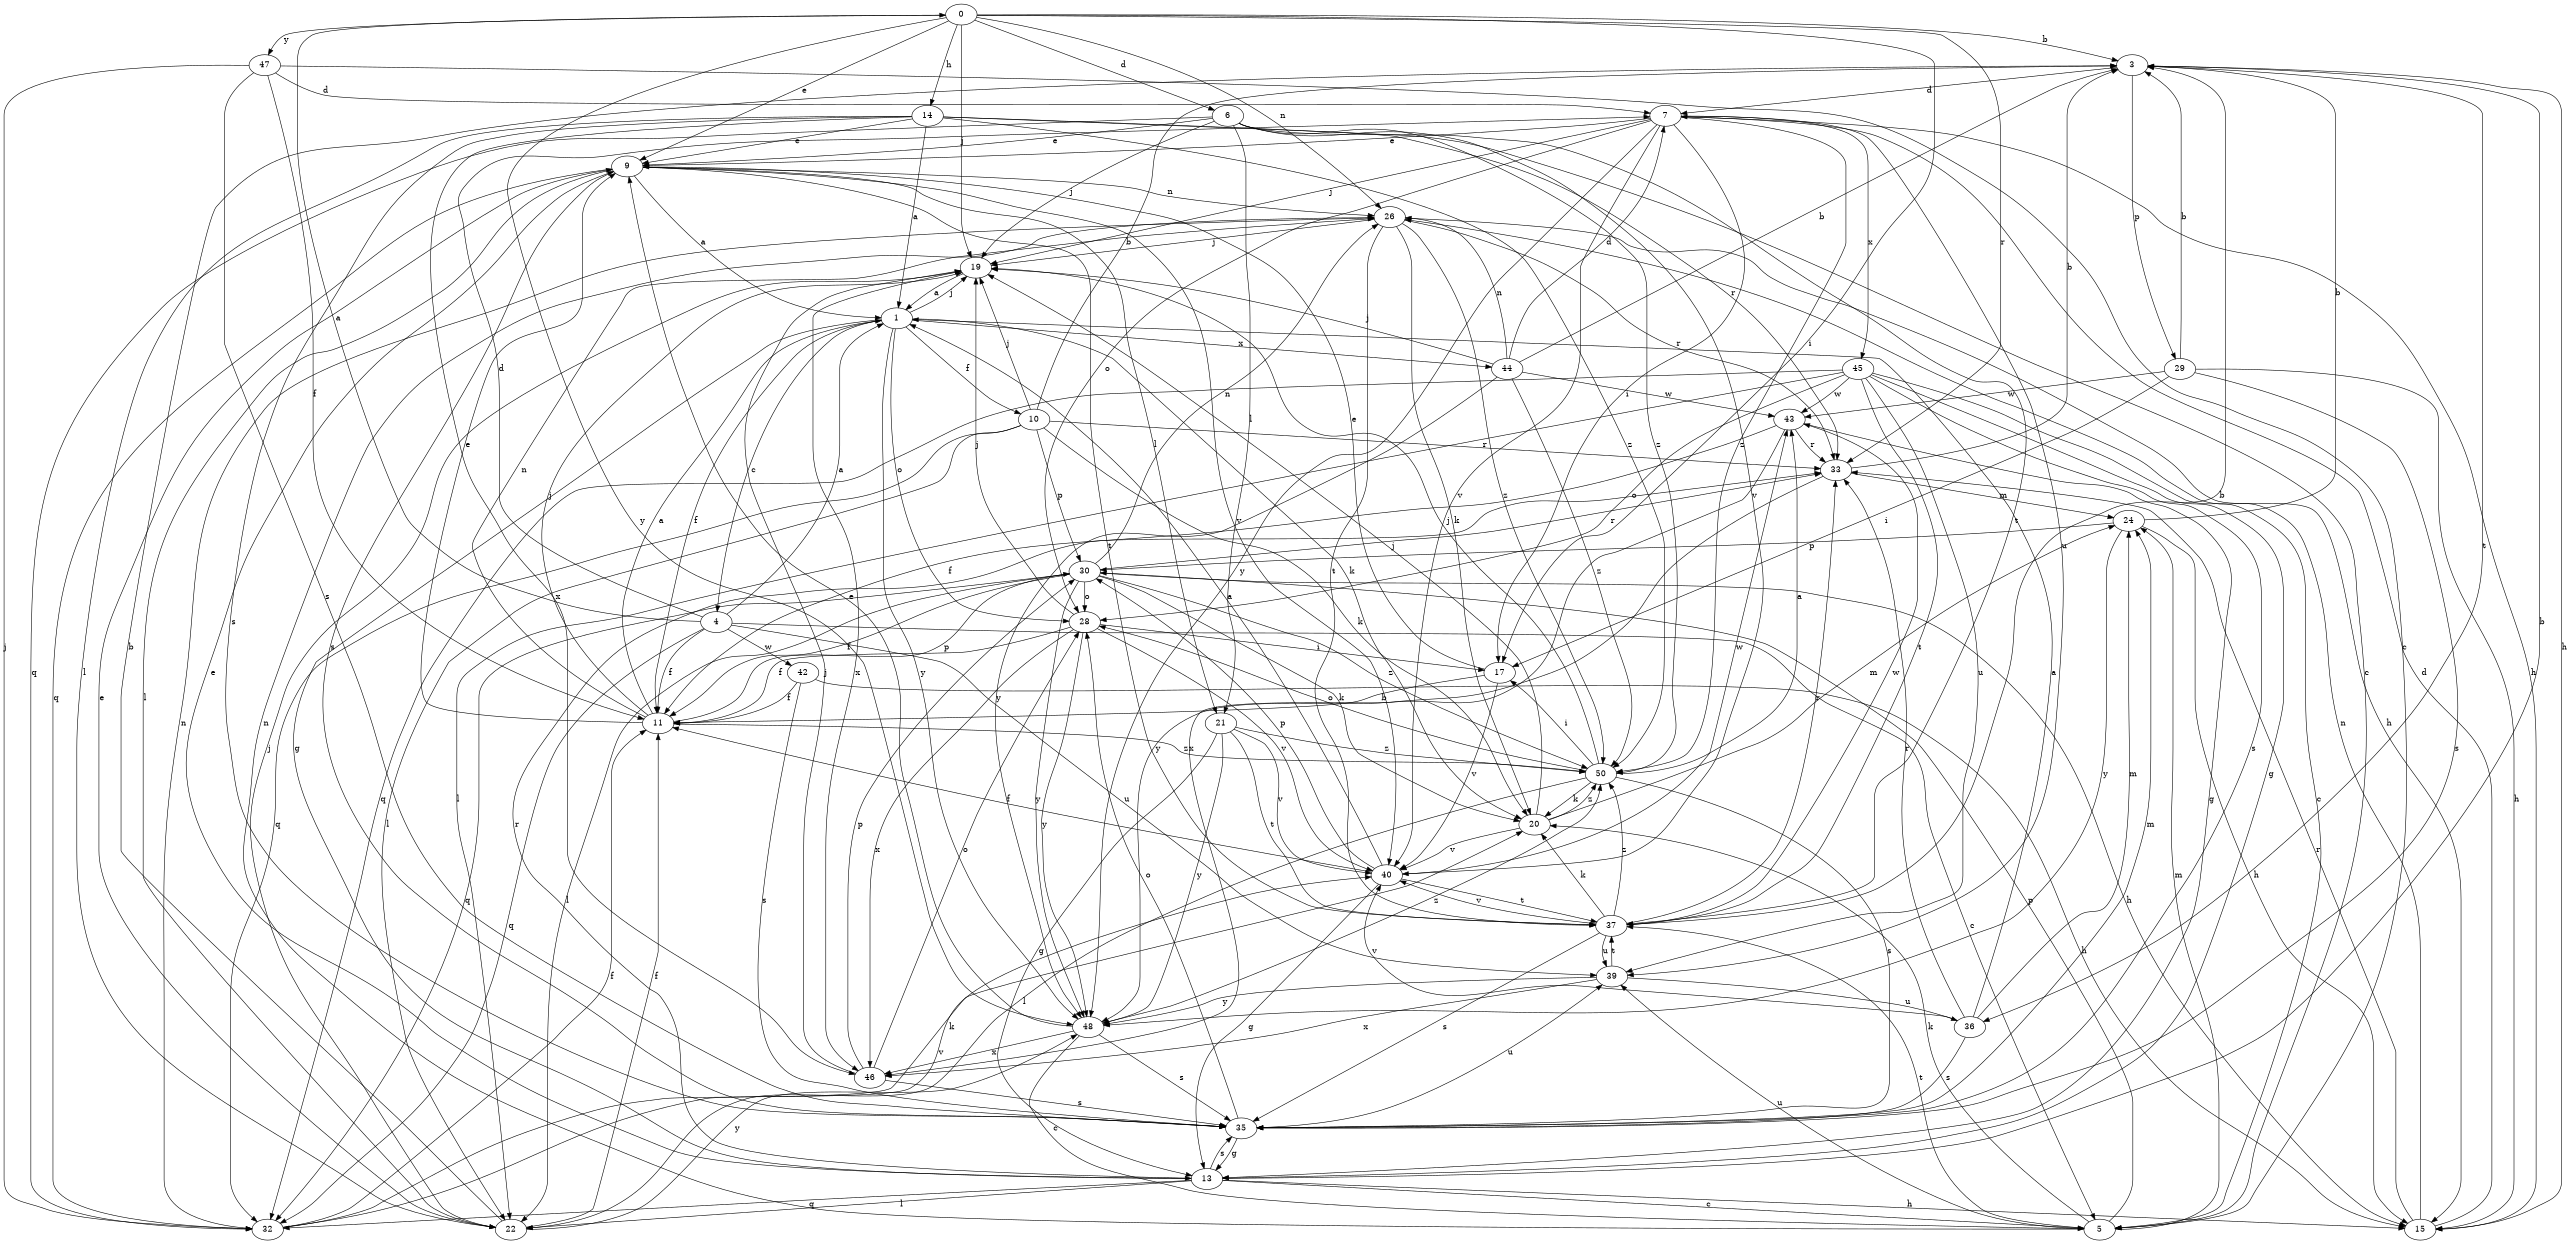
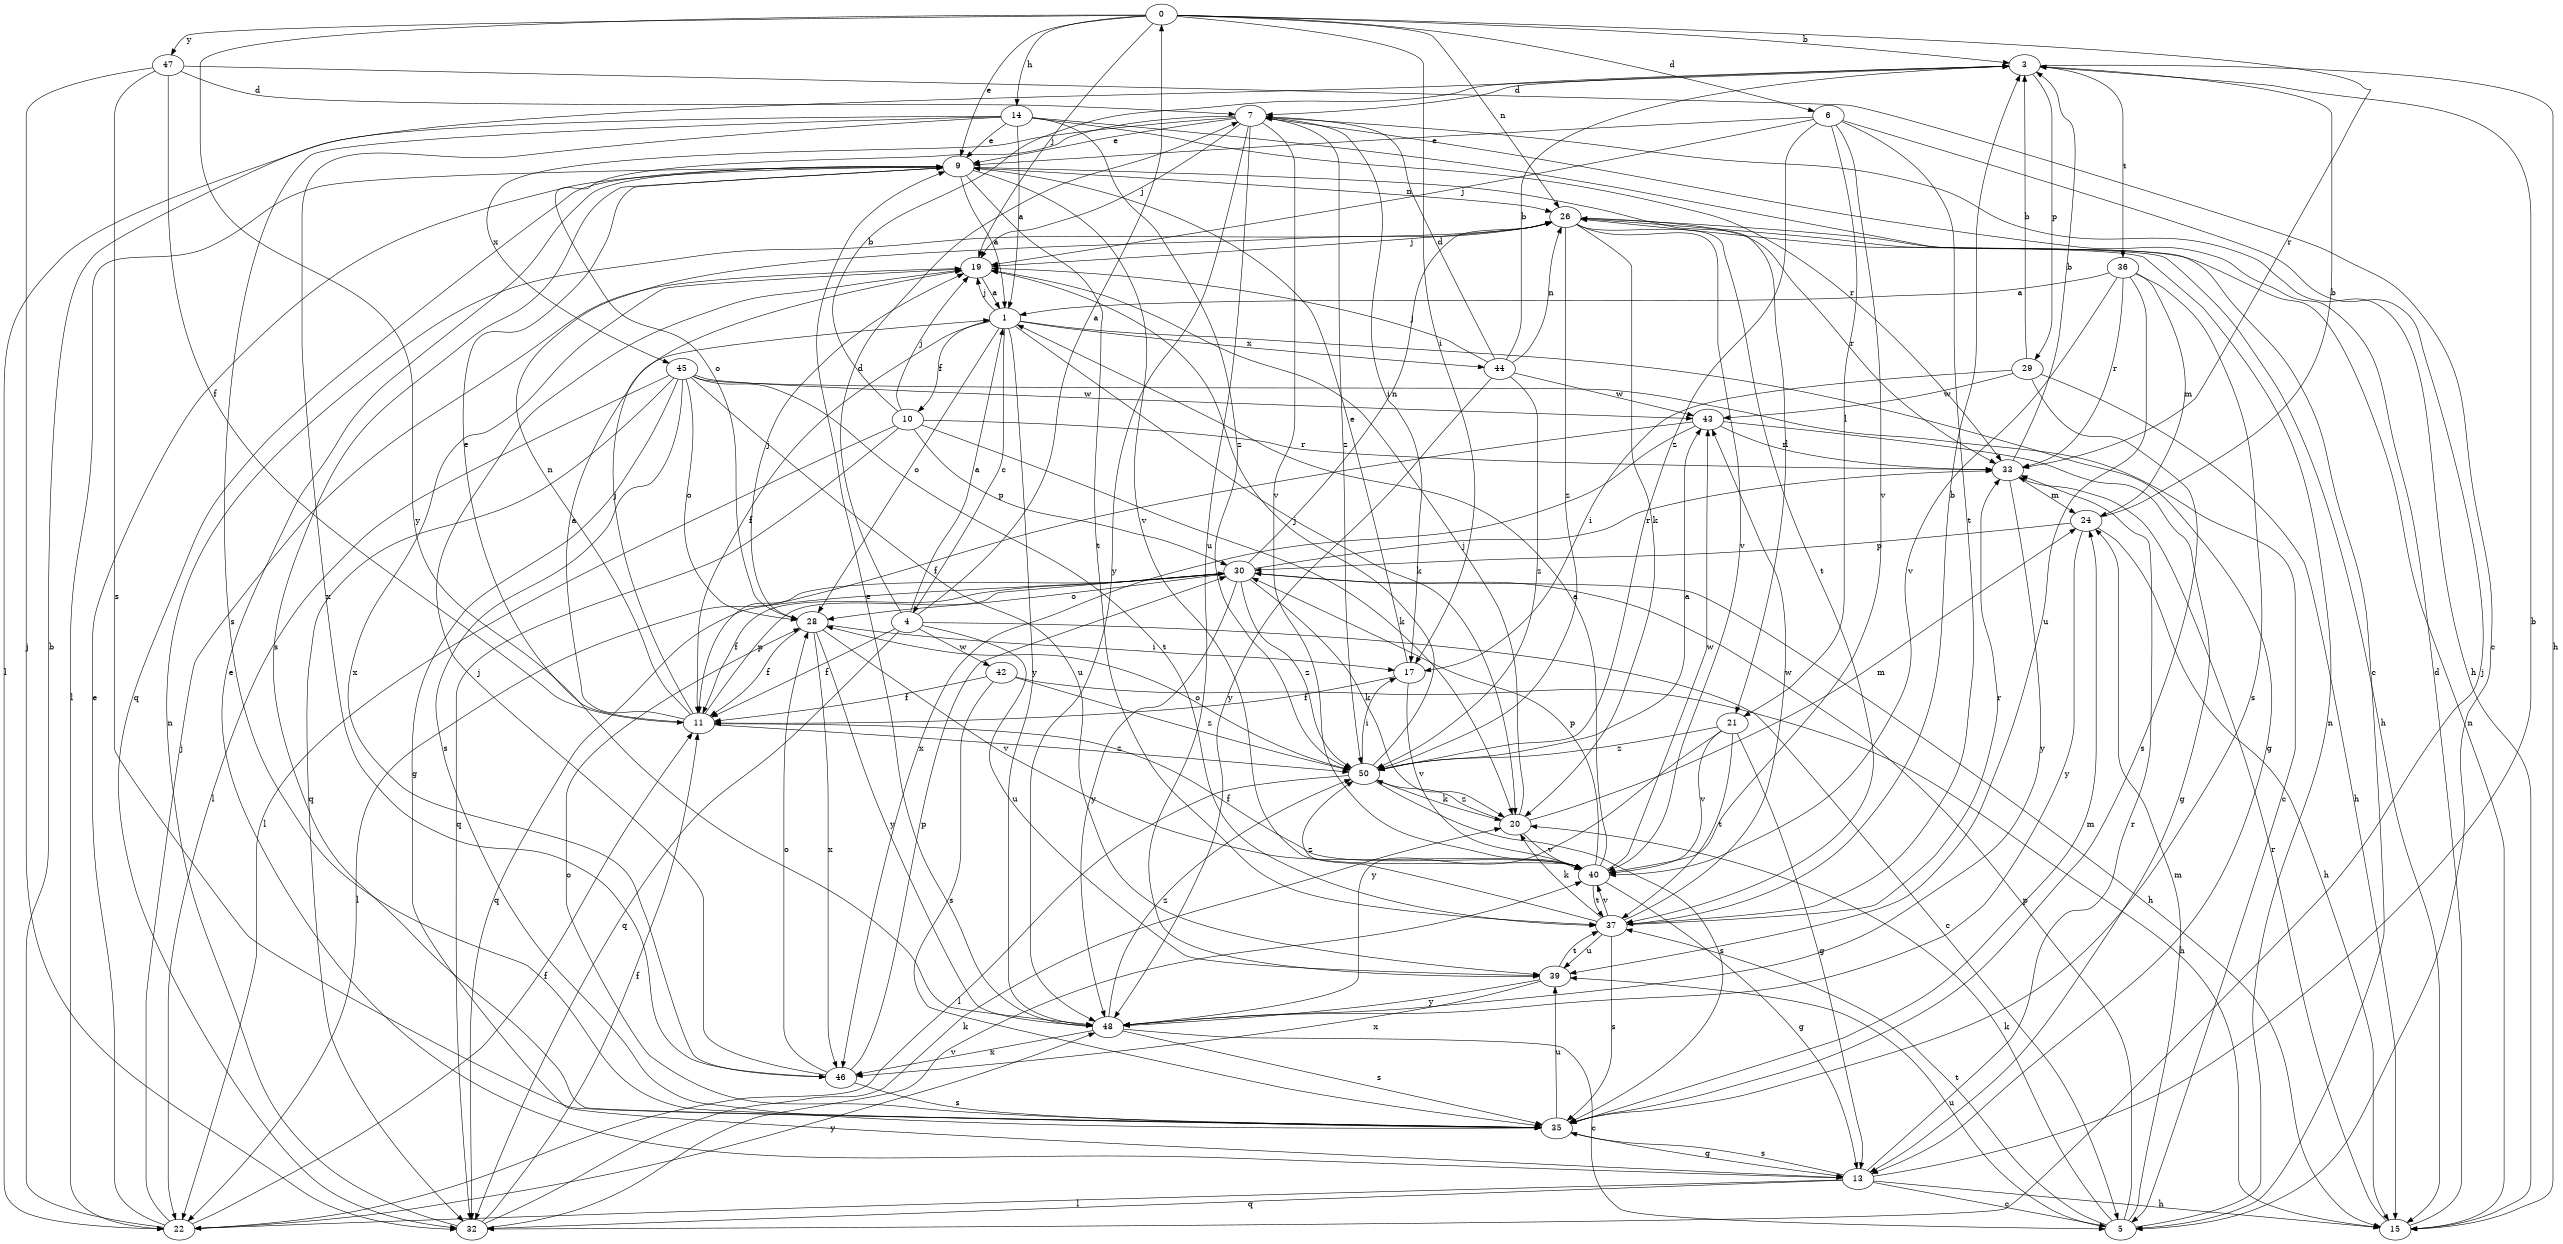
none -> (1739, 482)
(34, 673) -> (2483, 673)
(1384, 698) -> (1306, 698)
none -> (1179, 725)
(1775, 989) -> (2005, 749)
